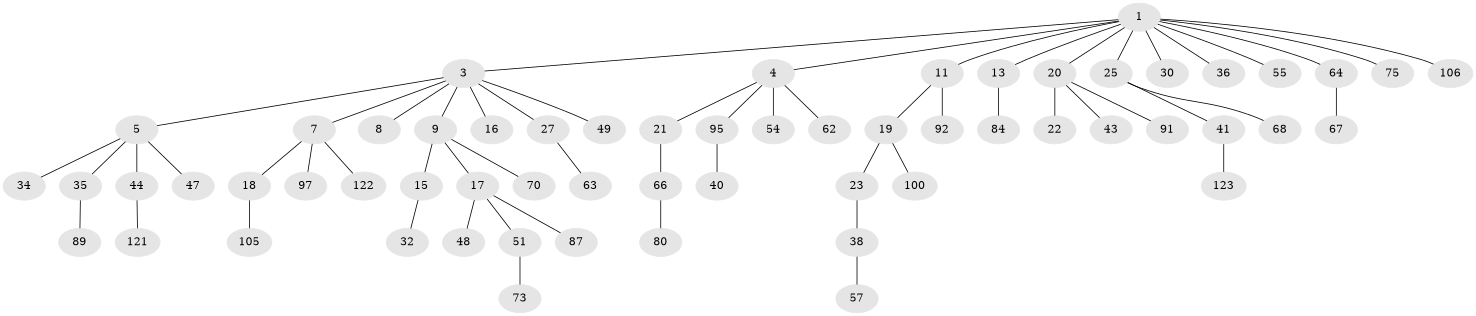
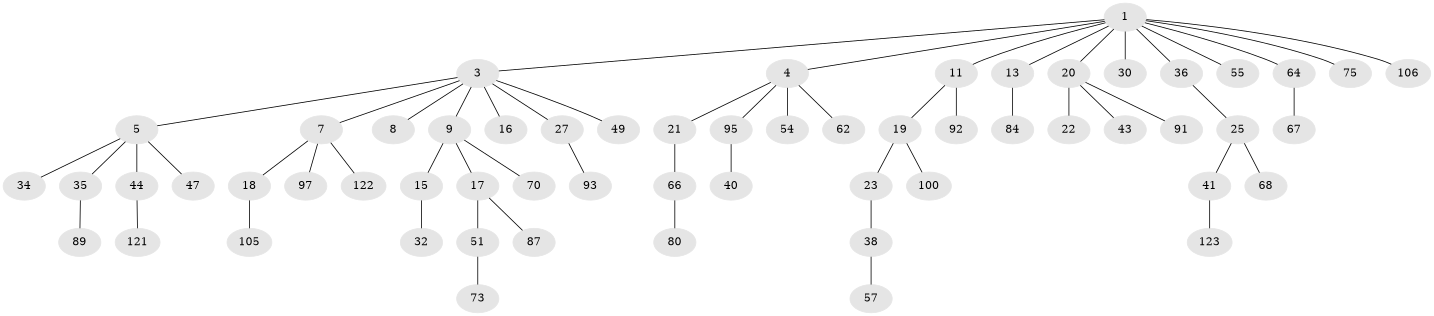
(1125, 45) -> (1210, 102)
(590, 186) -> (590, 186)
(464, 242) -> none
